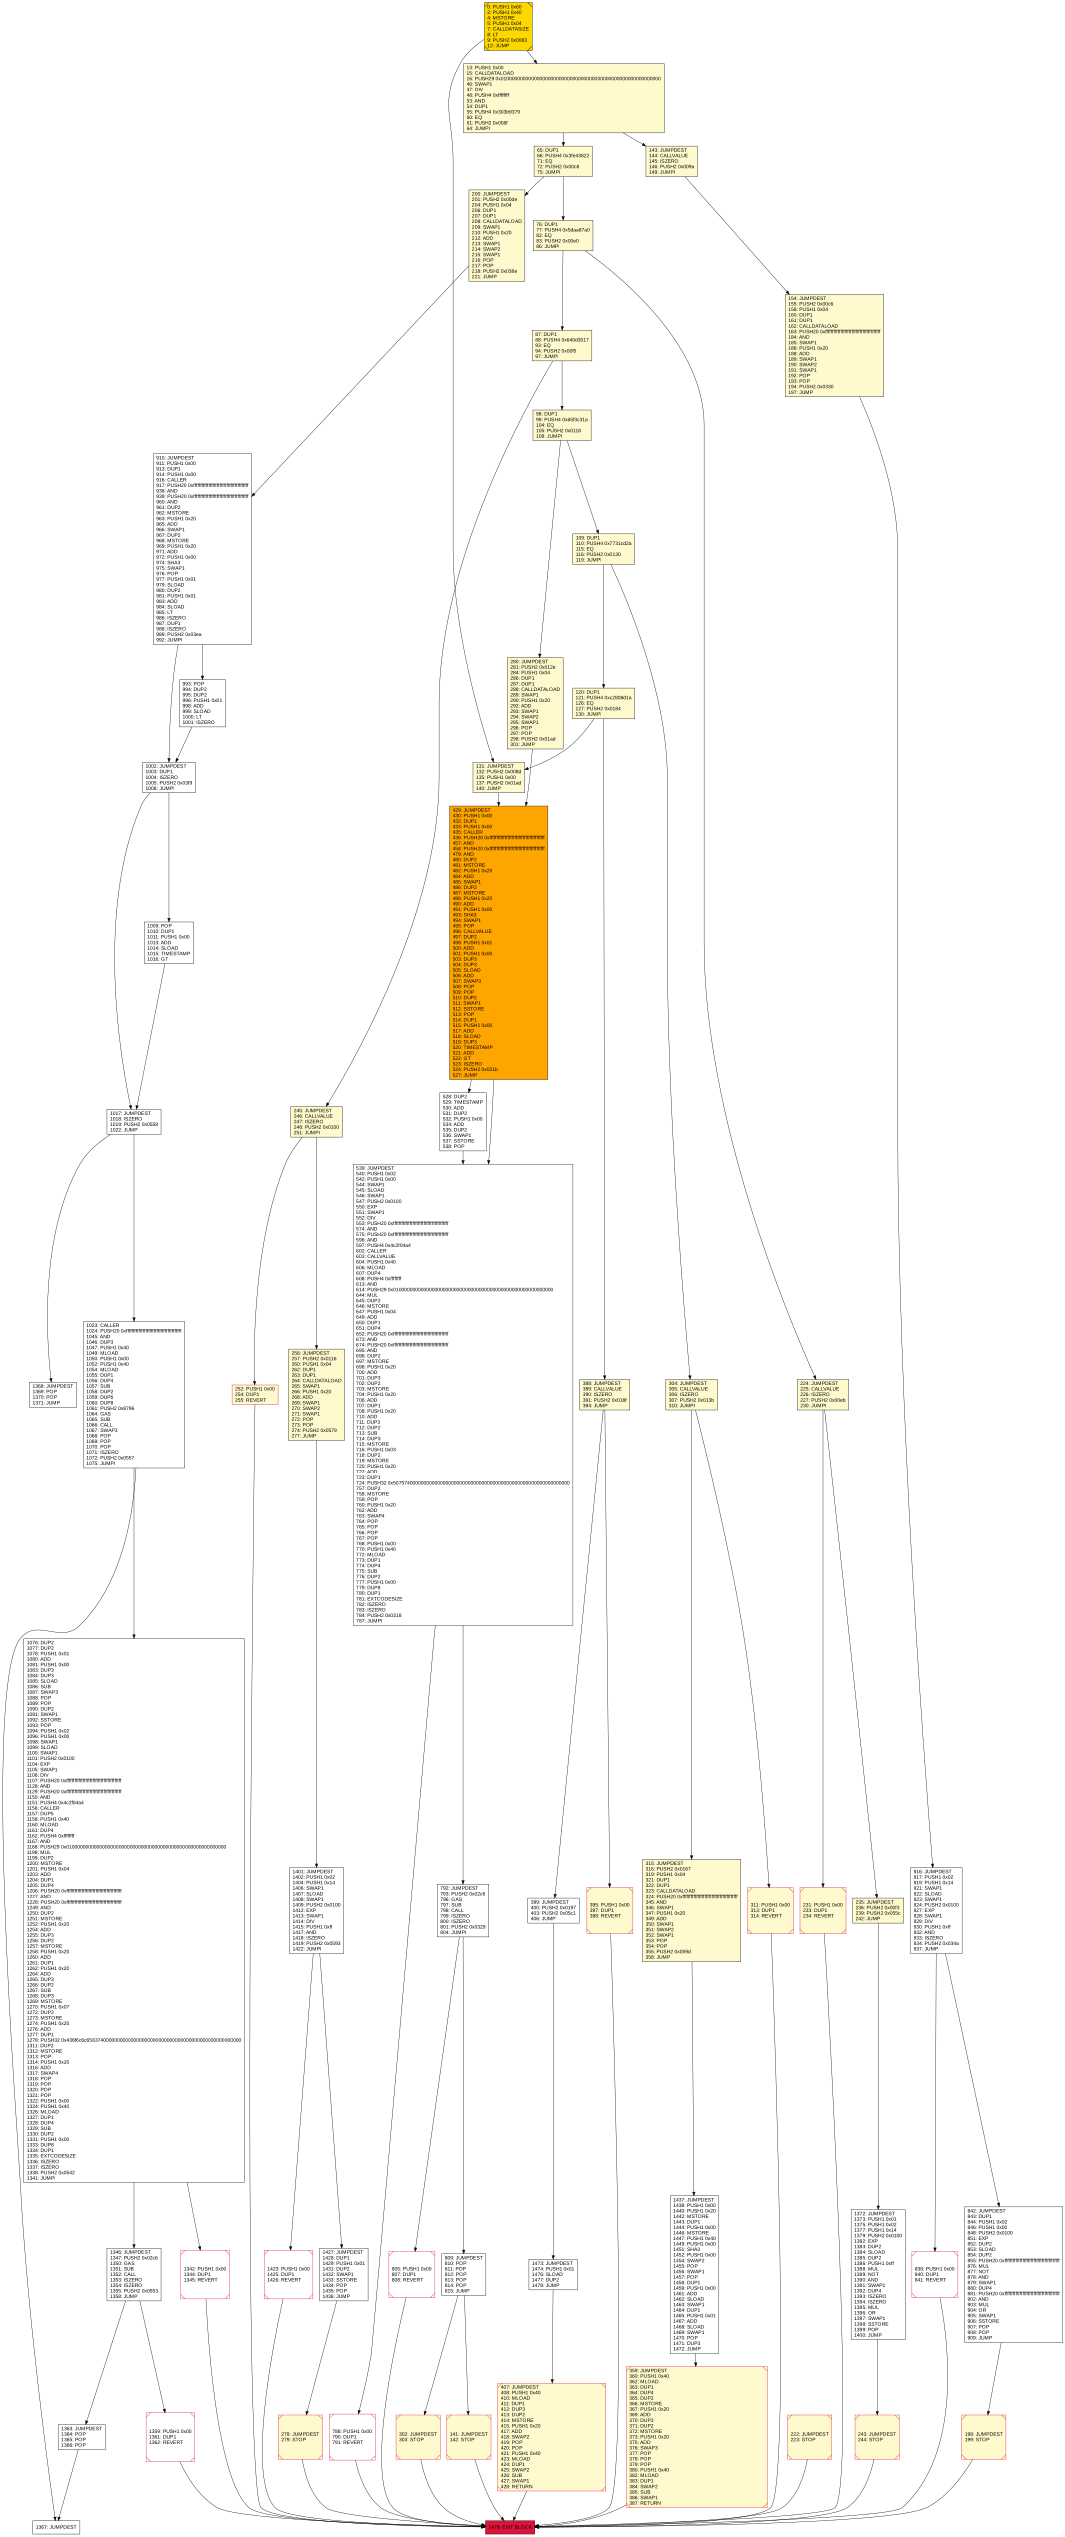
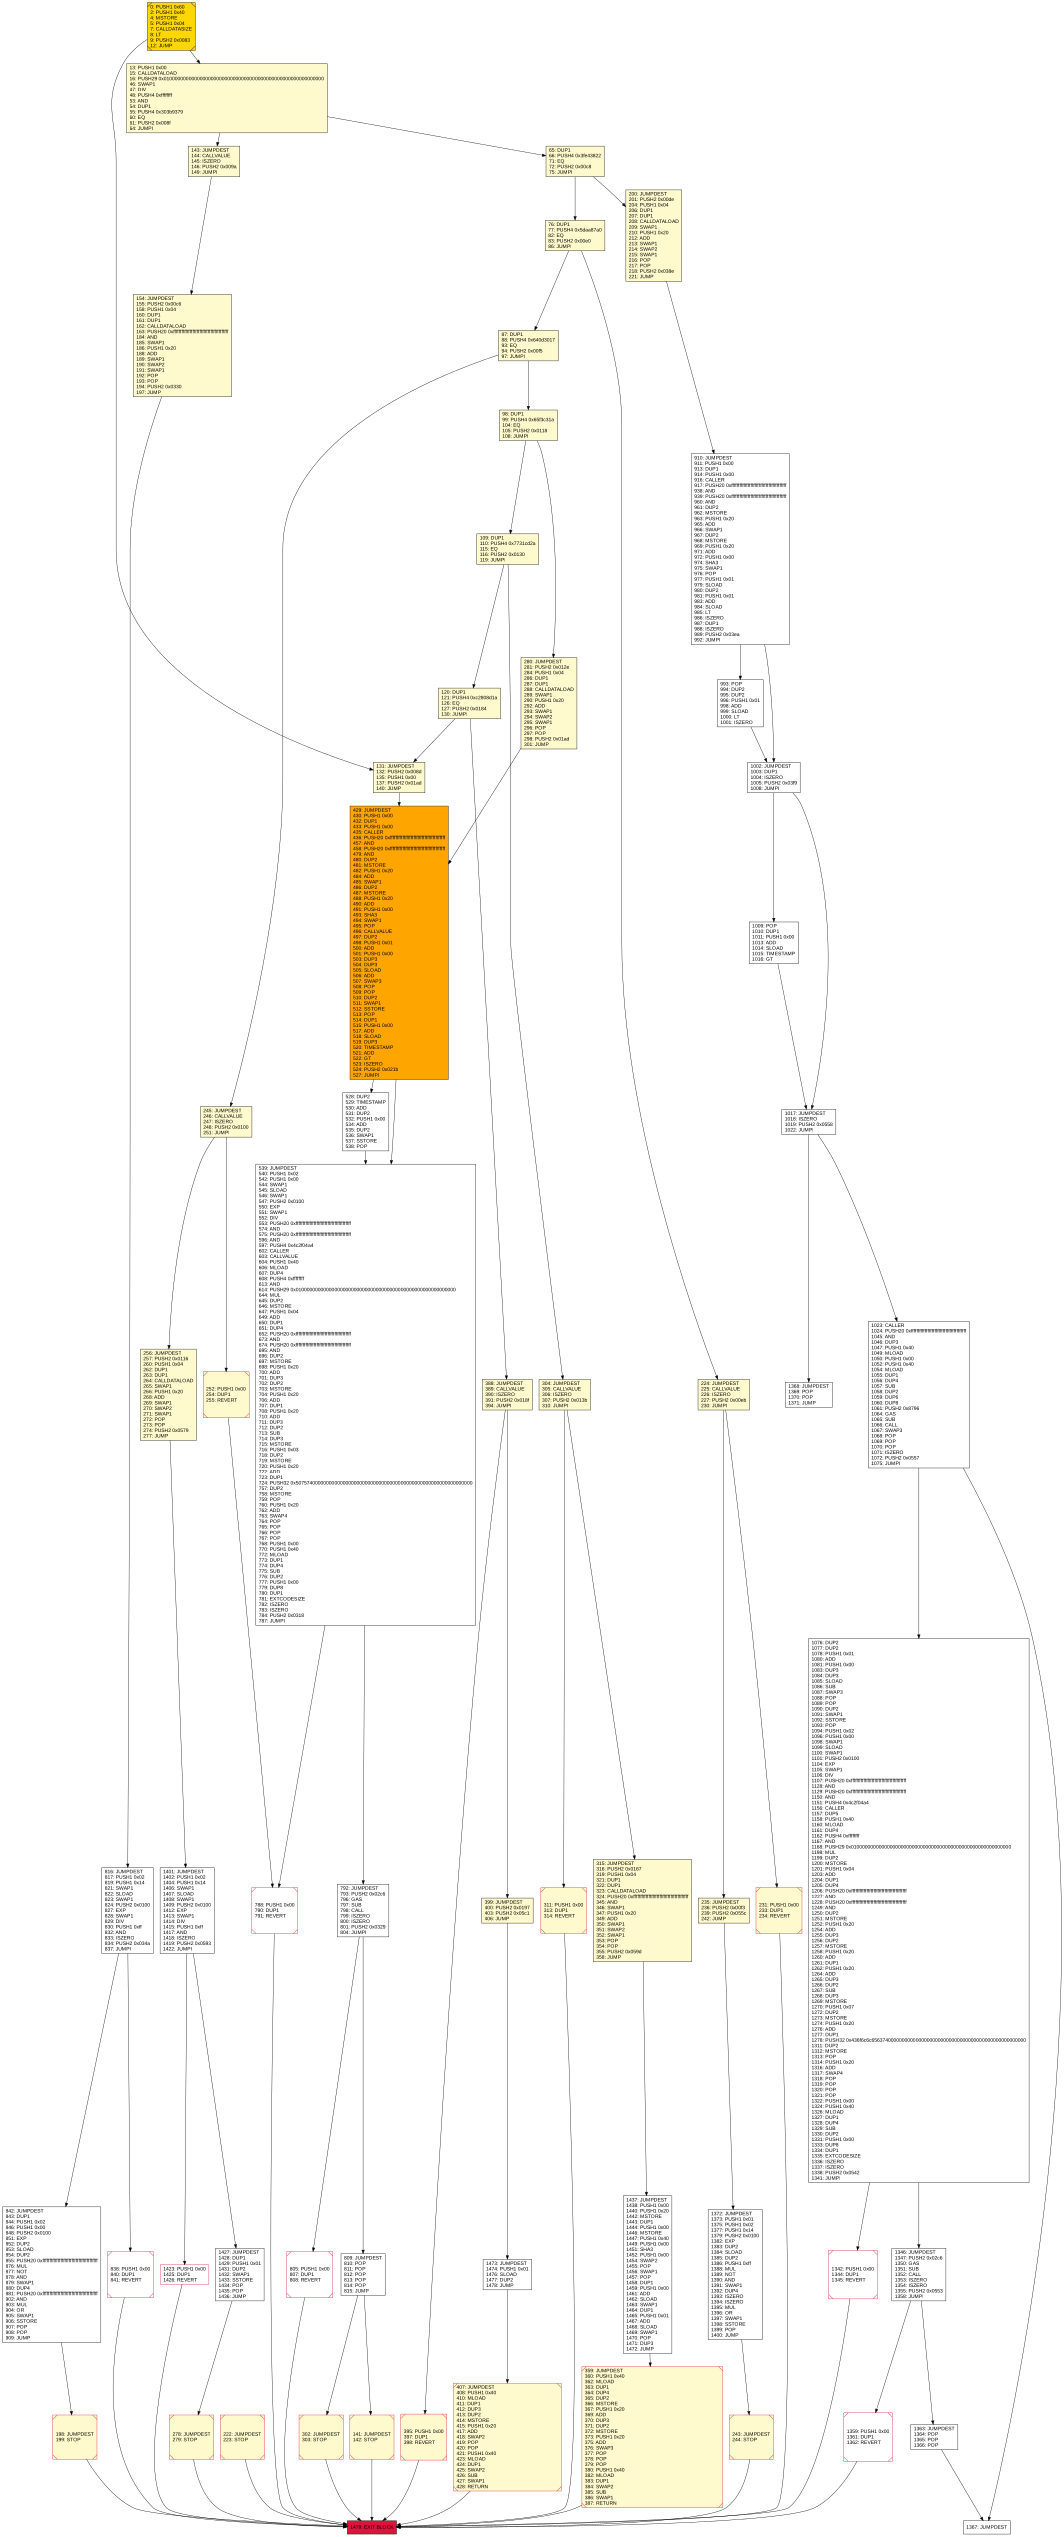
(255, 1395) -> (226, 1395)
(554, 1911) -> (507, 1911)
(250, 2068) -> (250, 1651)
(289, 2275) -> (185, 2275)
